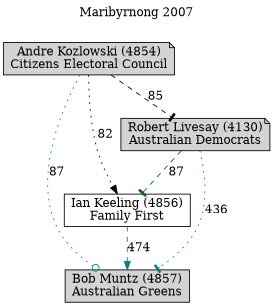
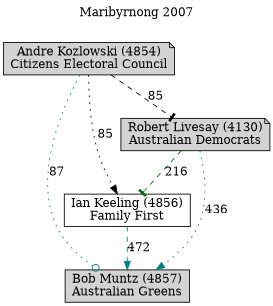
(106, 135) -> (106, 135)
(177, 172) -> (177, 172)
(202, 217) -> (202, 217)
(139, 248) -> (139, 248)
